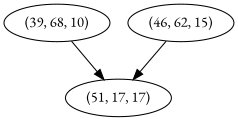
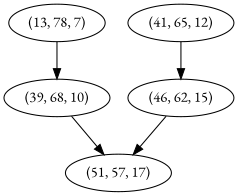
none -> (57, 23)
none -> (181, 23)
(118, 98) -> (118, 173)
